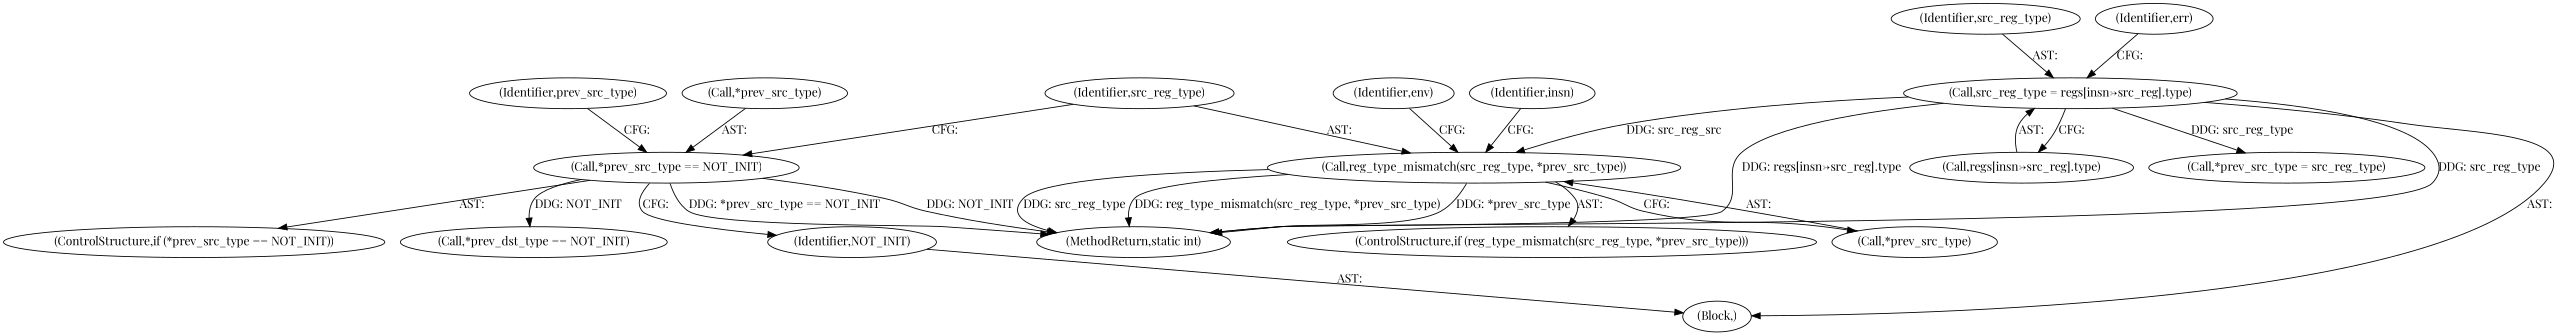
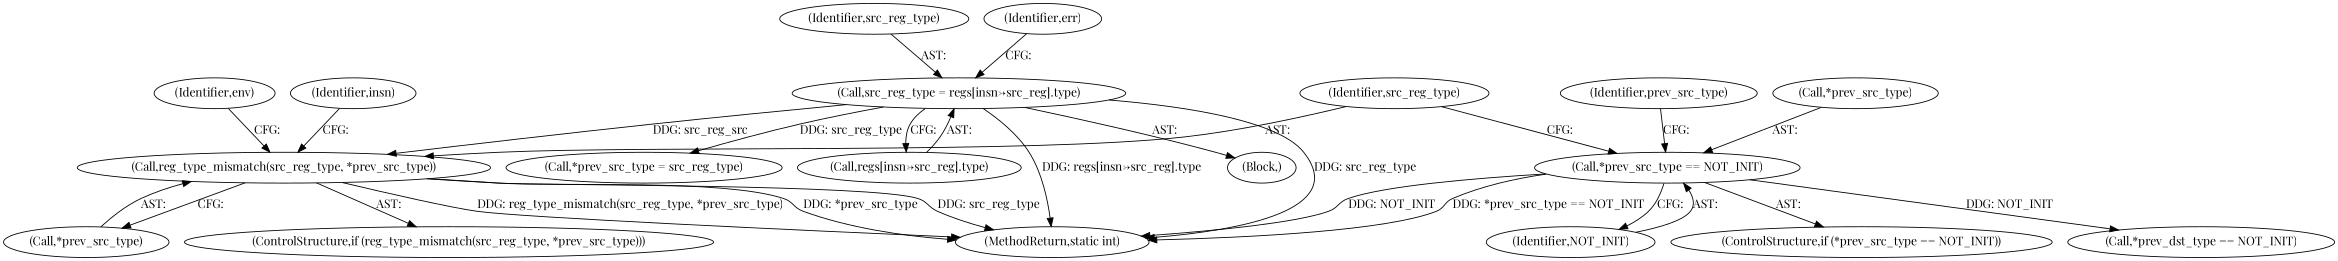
(1301, 281) -> (1675, 221)
